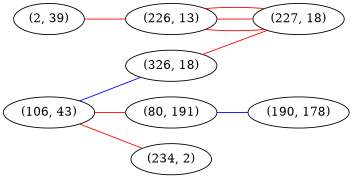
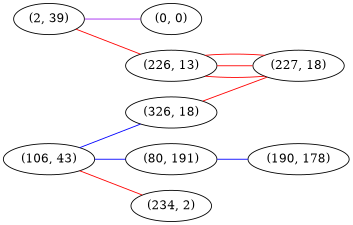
none -> (171, 19)
(110, 112) -> (110, 159)
